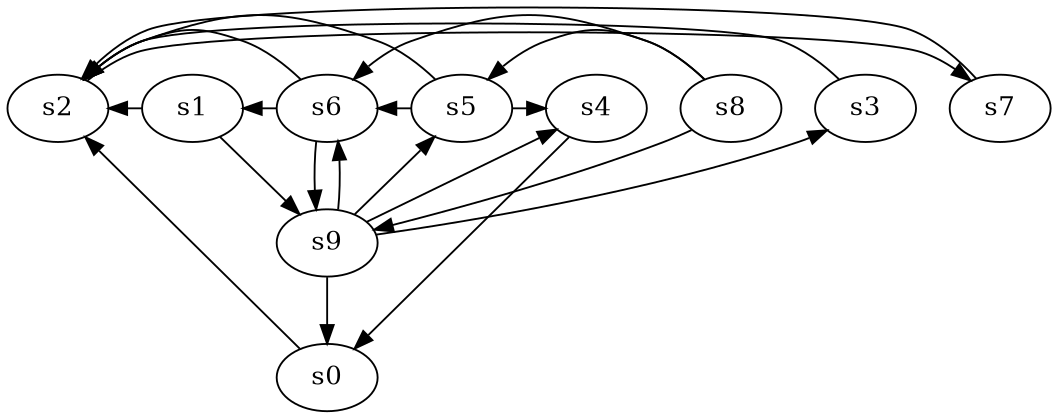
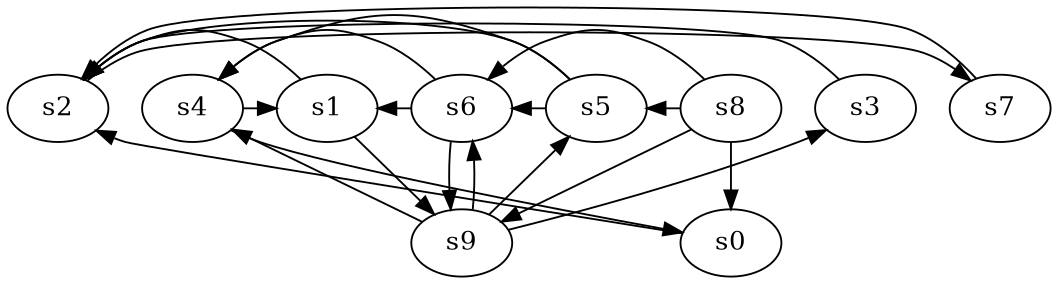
(202, 31) -> (390, 47)
none -> (250, 108)
(327, 301) -> (731, 178)
